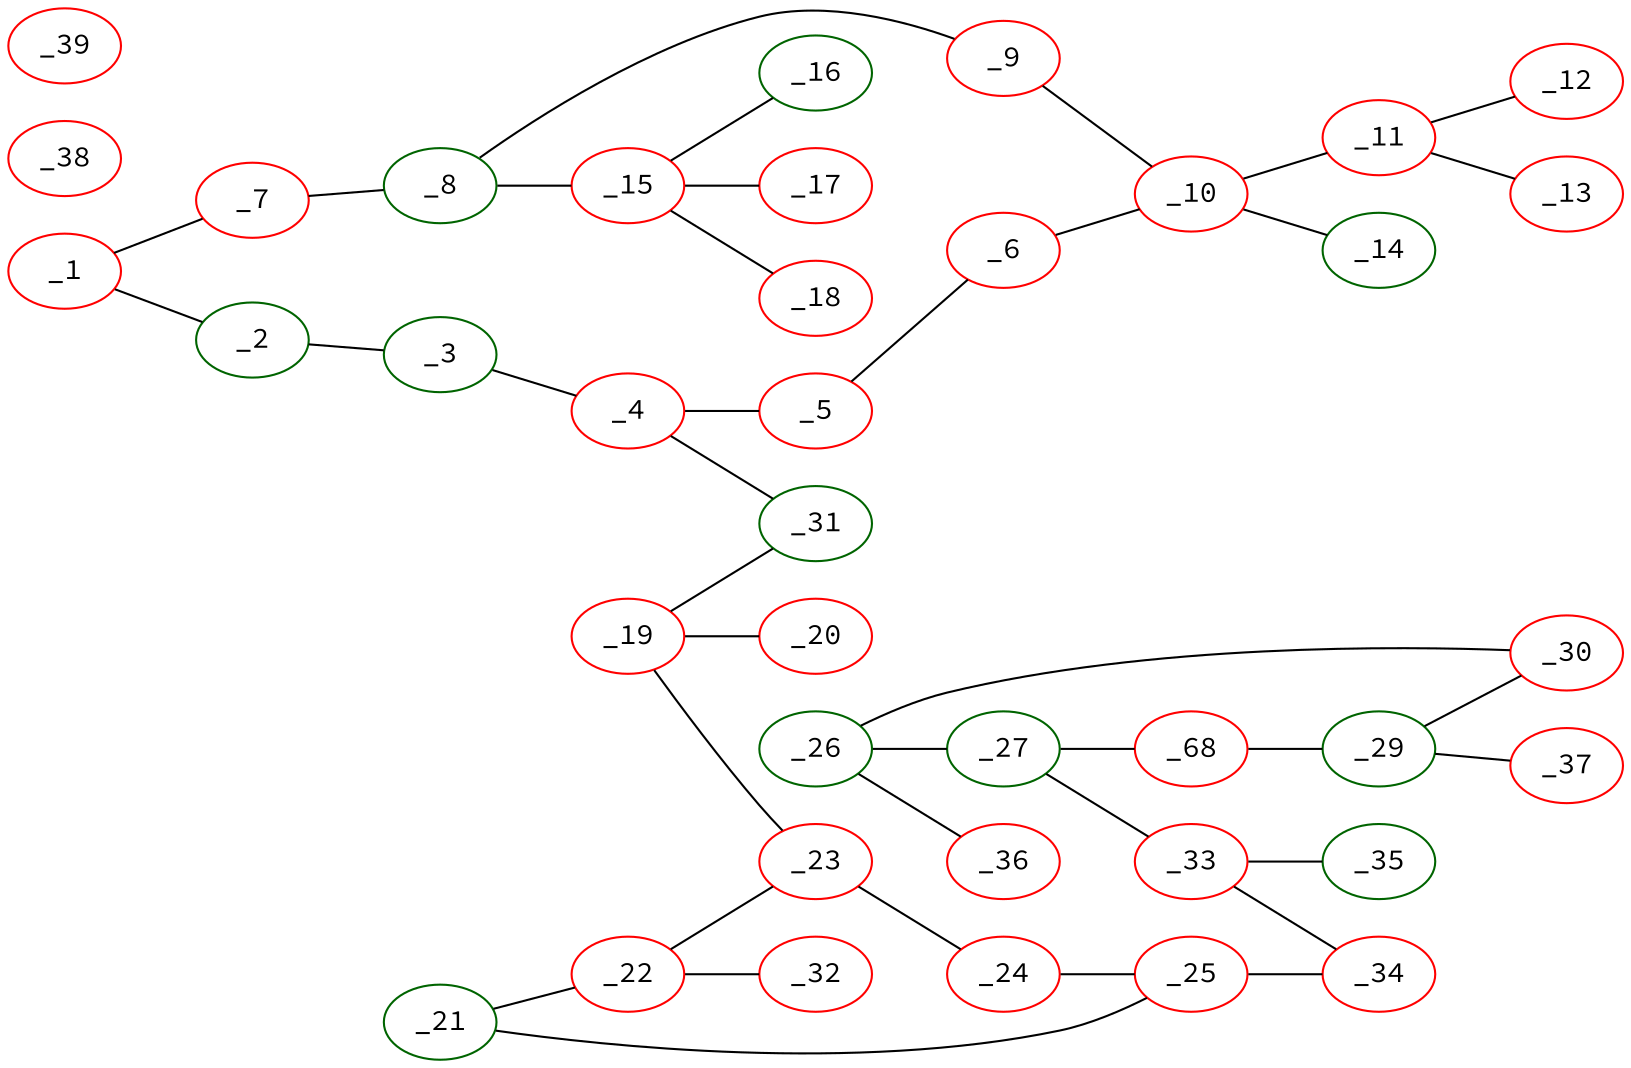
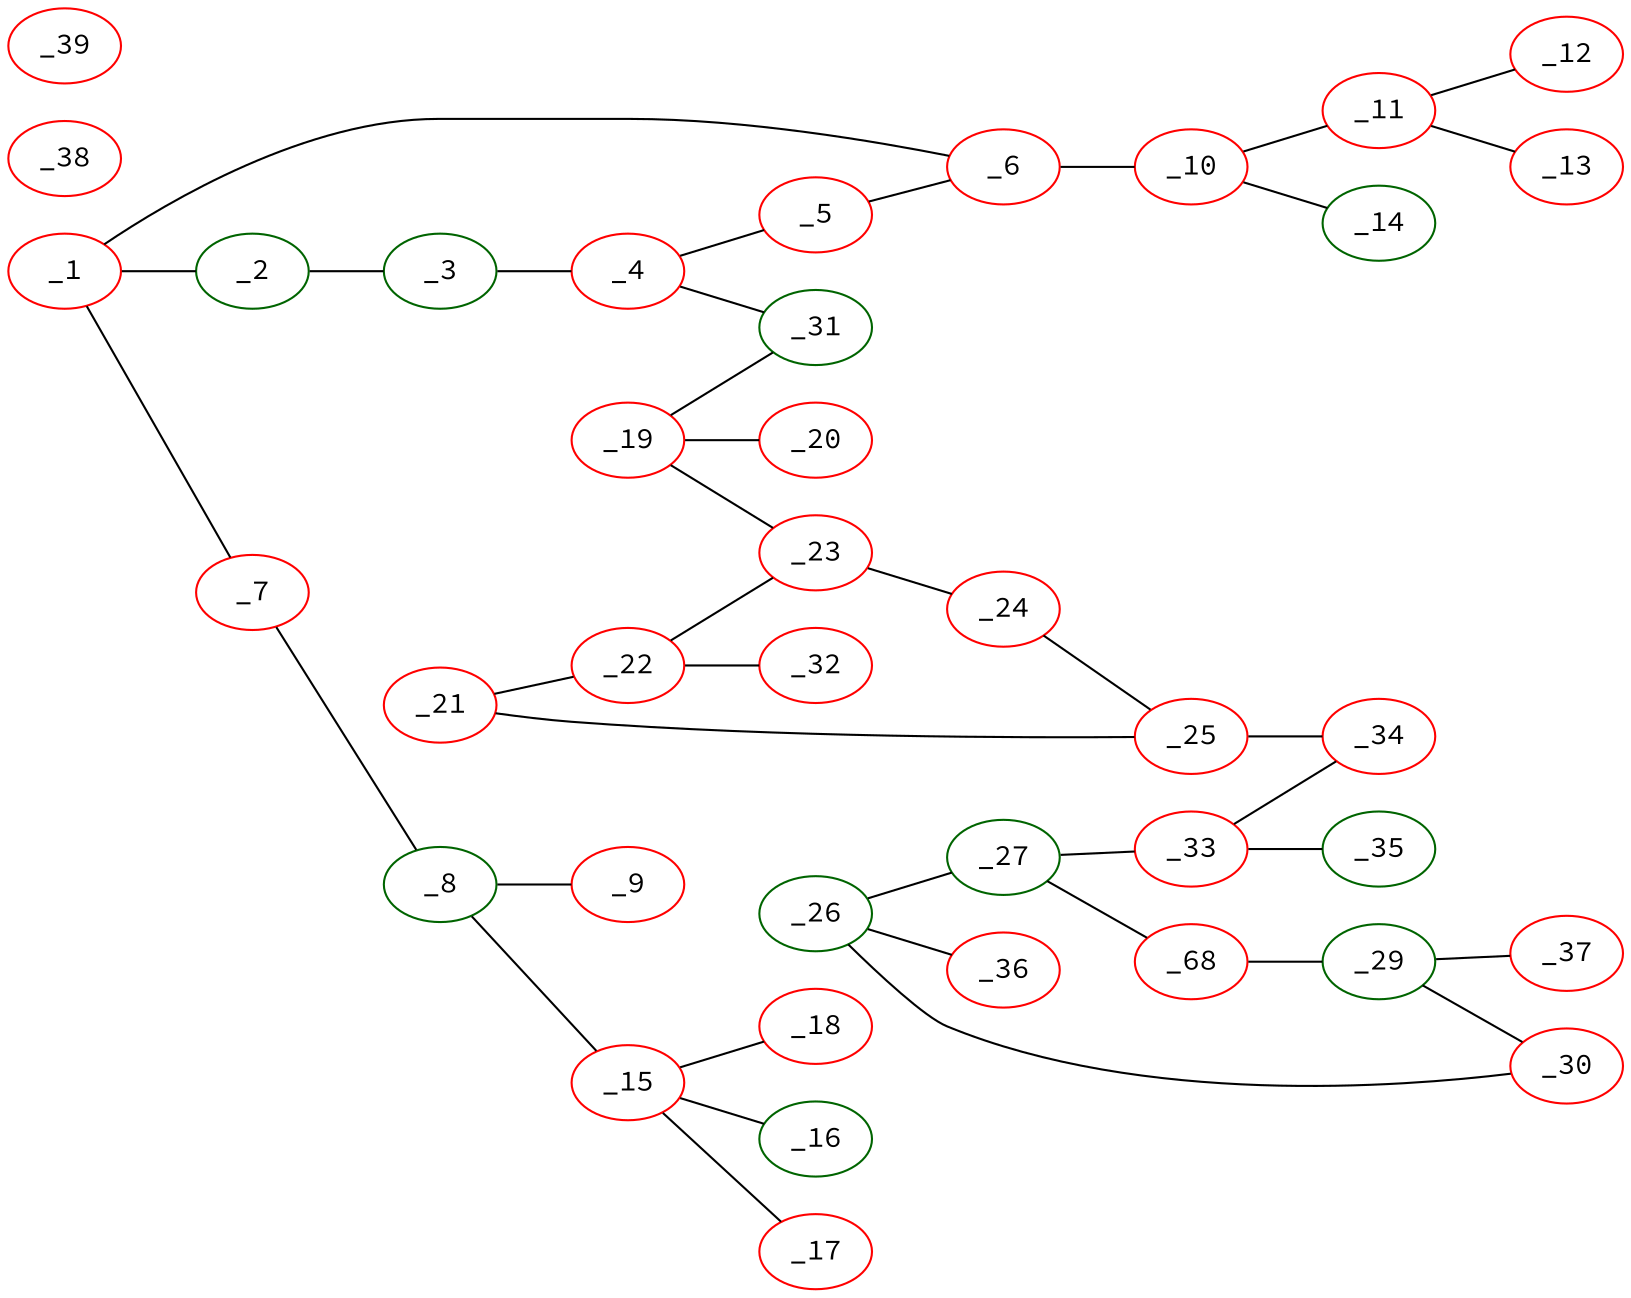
none -> (514, 119)
(1097, 126) -> none
(440, 1022) -> (440, 705)
